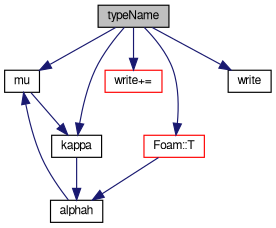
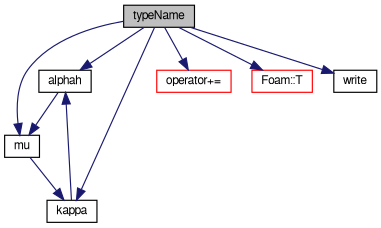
(134, 81) -> (194, 81)
(130, 176) -> (117, 45)
